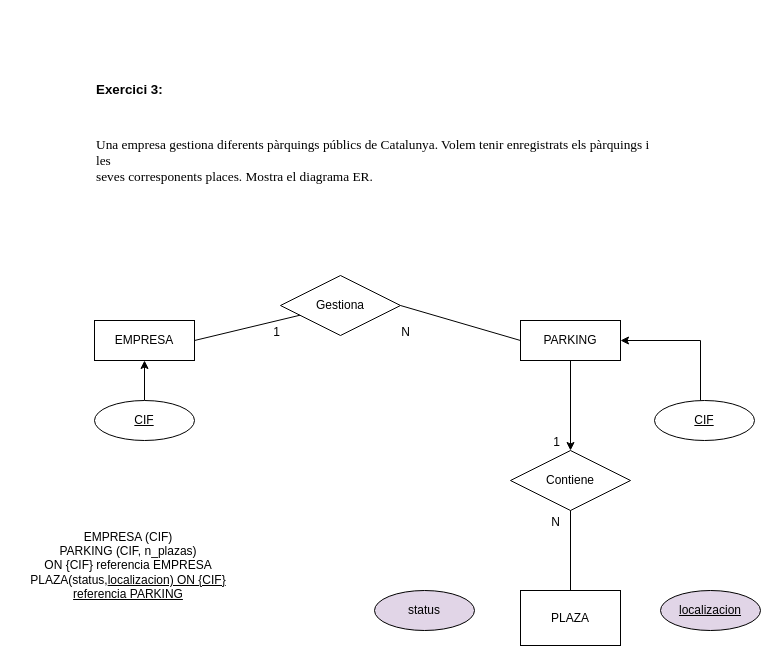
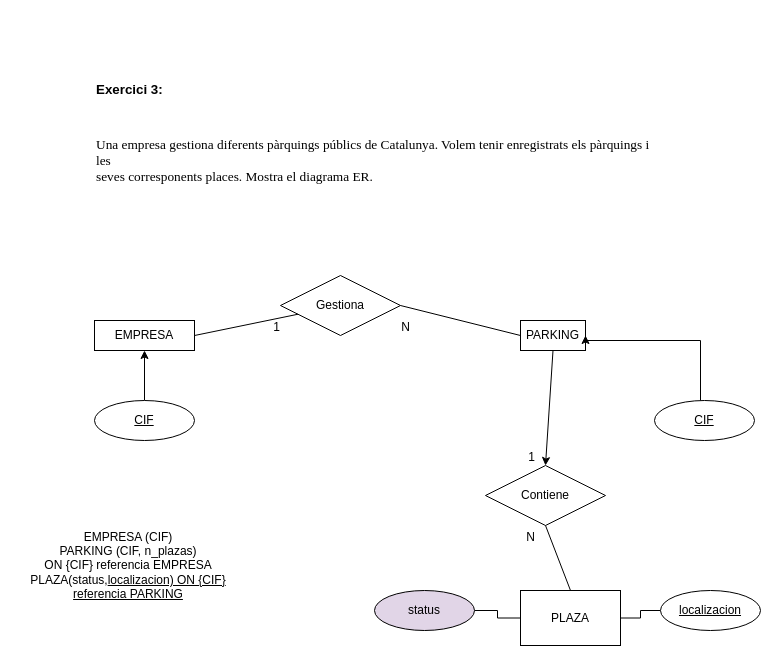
(145, 341) -> (145, 336)
(571, 341) -> (553, 336)
(571, 481) -> (546, 496)
(711, 611) -> (711, 611)
none -> (498, 615)
none -> (641, 615)
